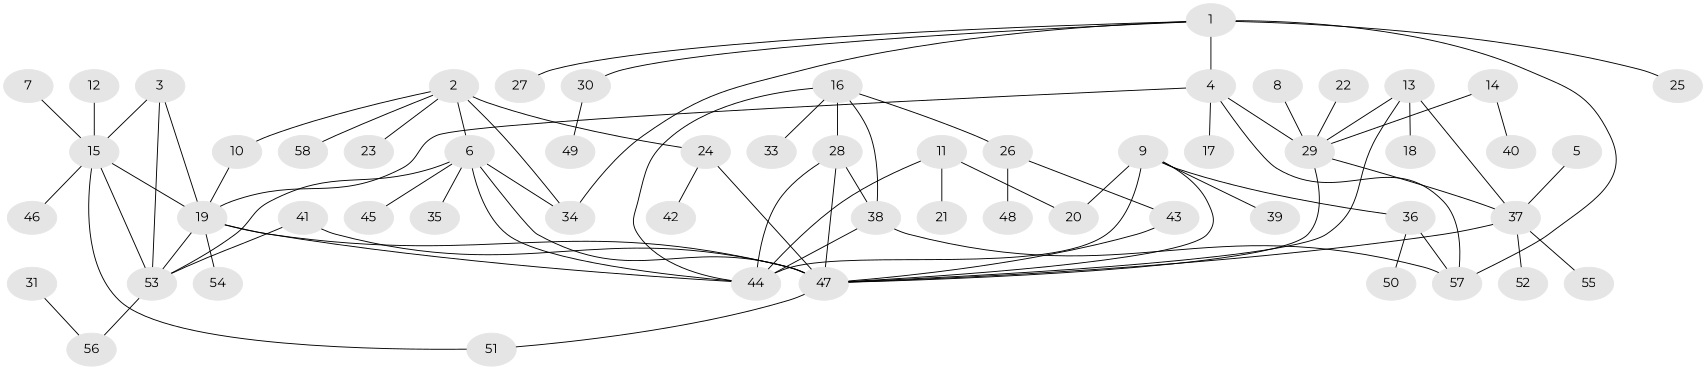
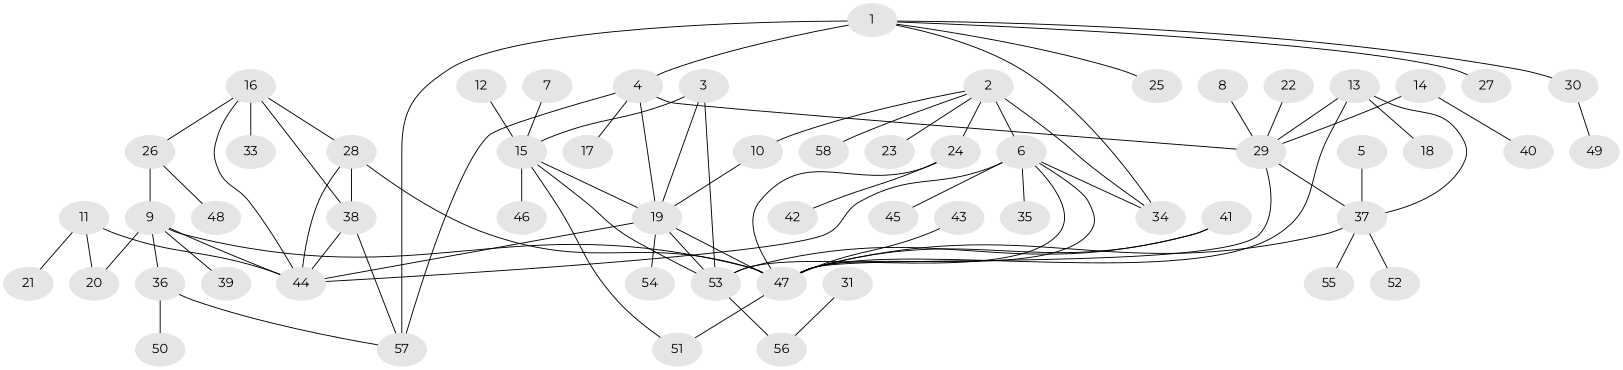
(1091, 185) -> (150, 185)
